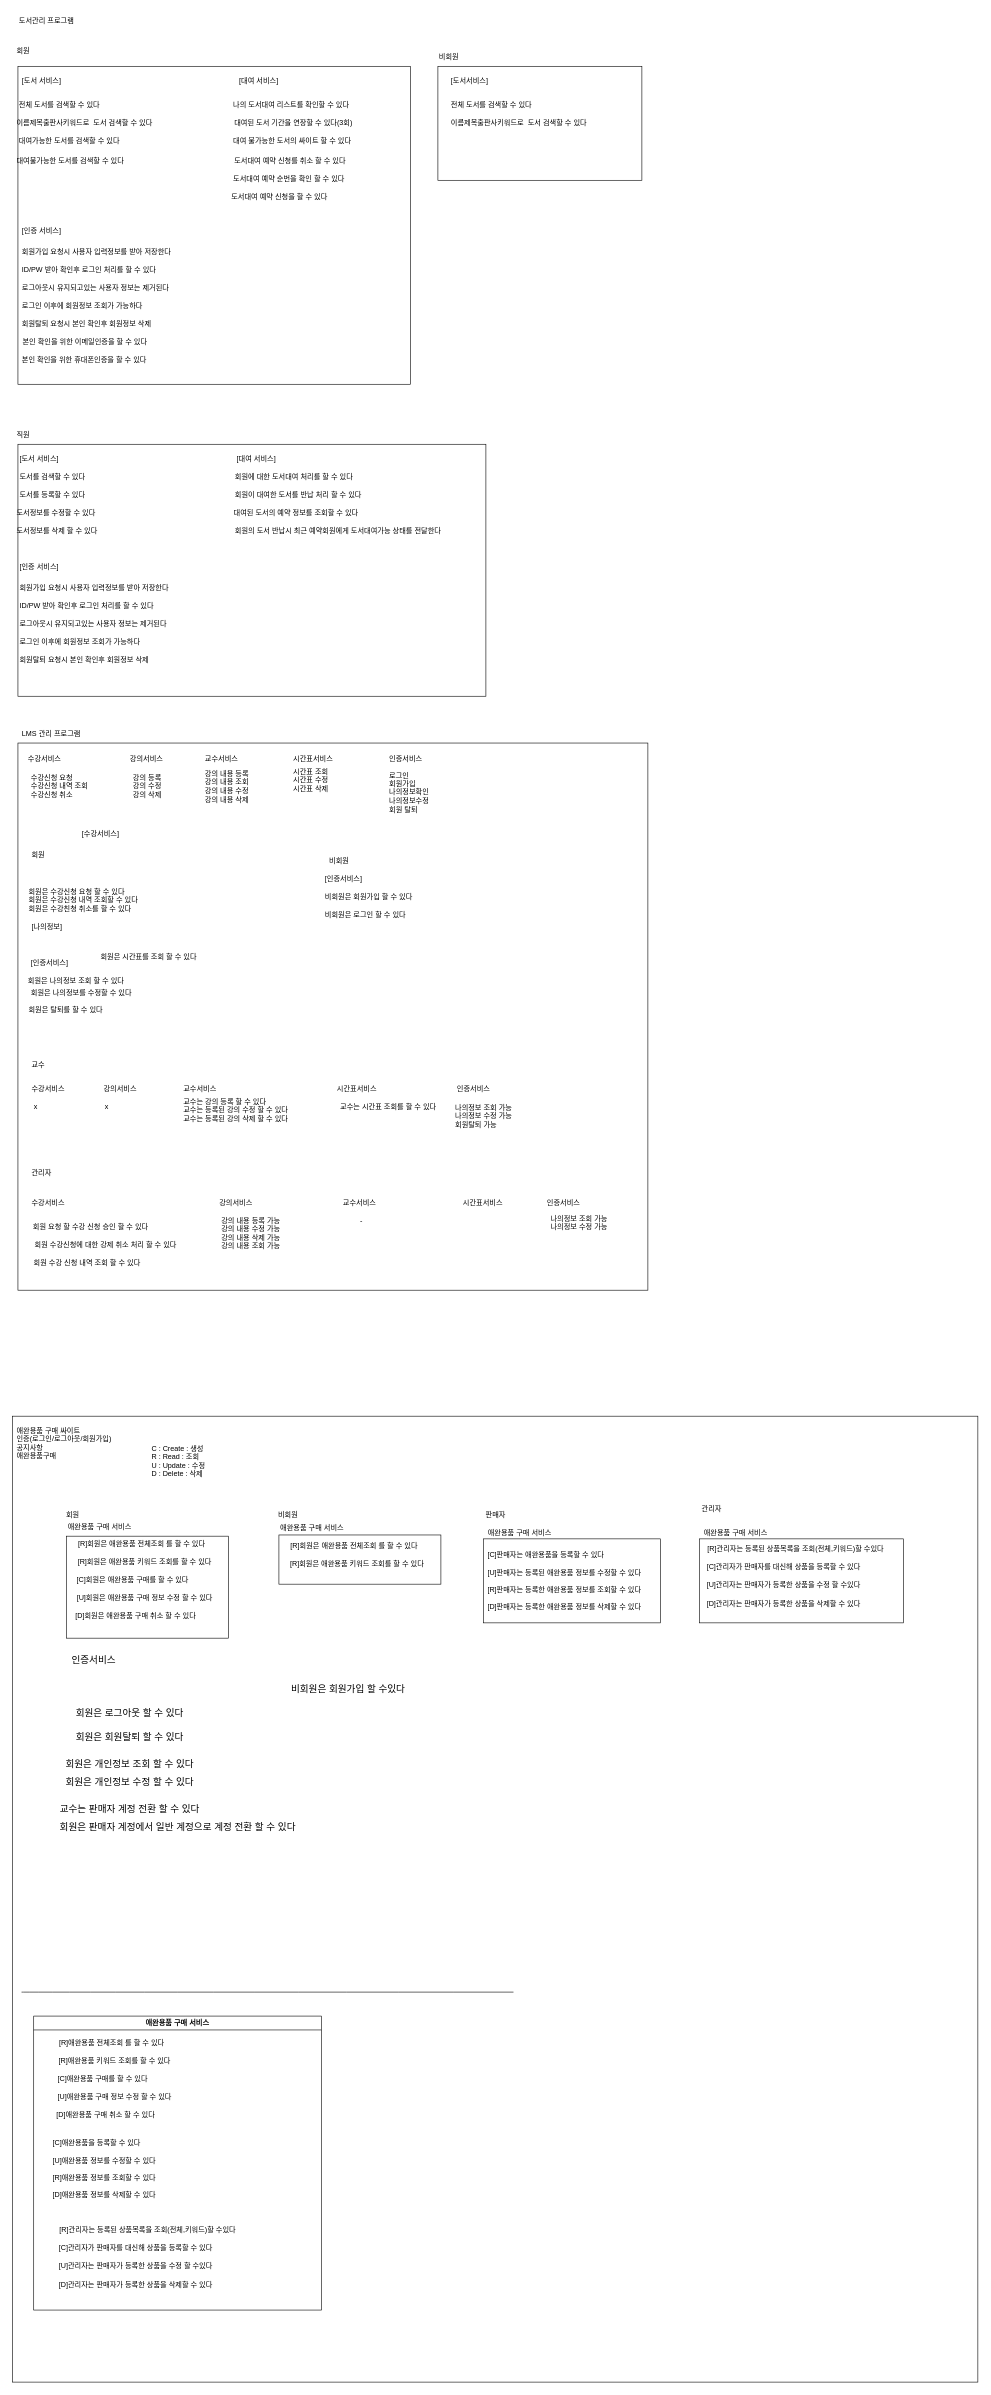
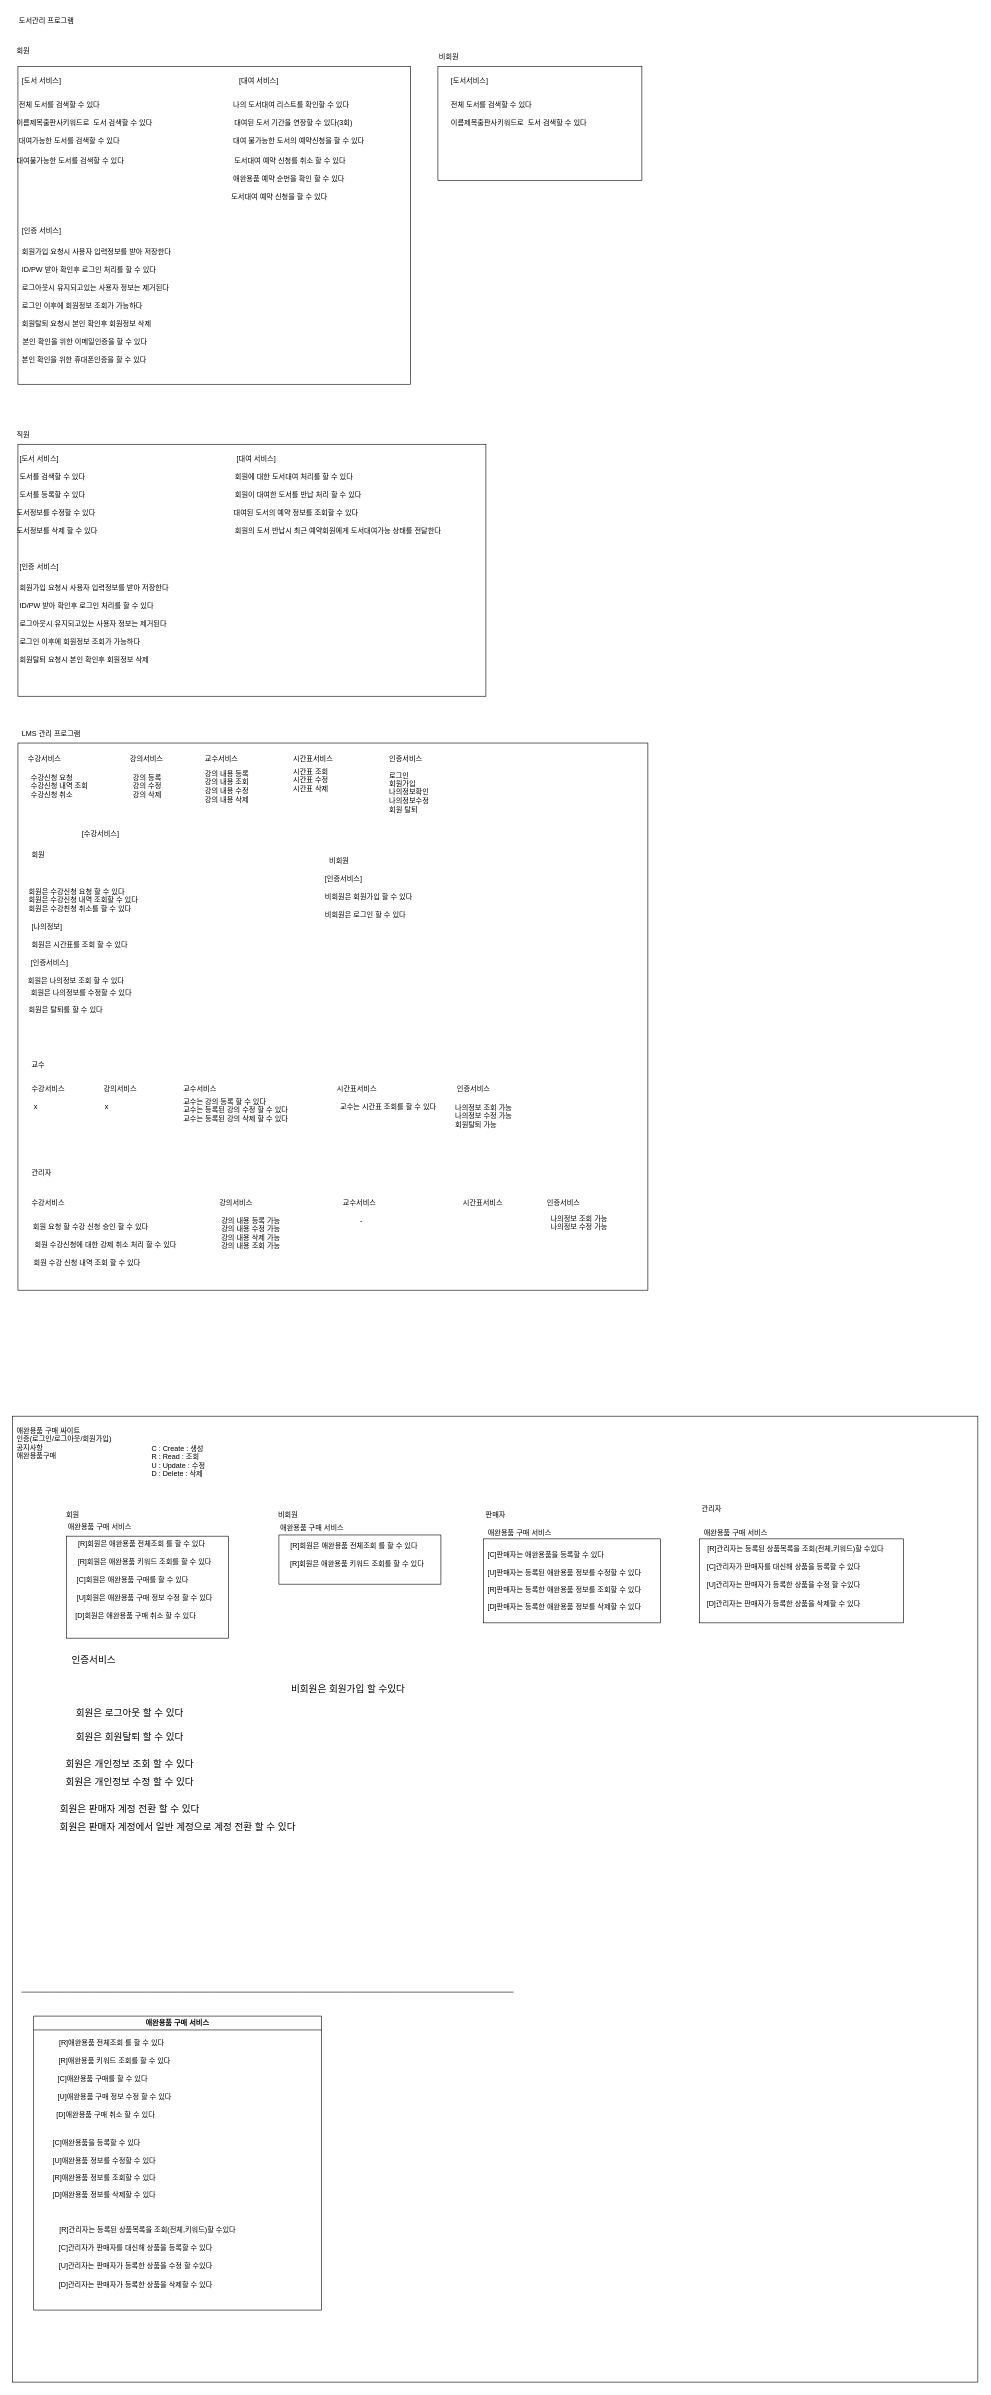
(297, 141) -> (304, 141)
(294, 179) -> (294, 179)
(159, 957) -> (90, 945)
(130, 1809) -> (130, 1809)
